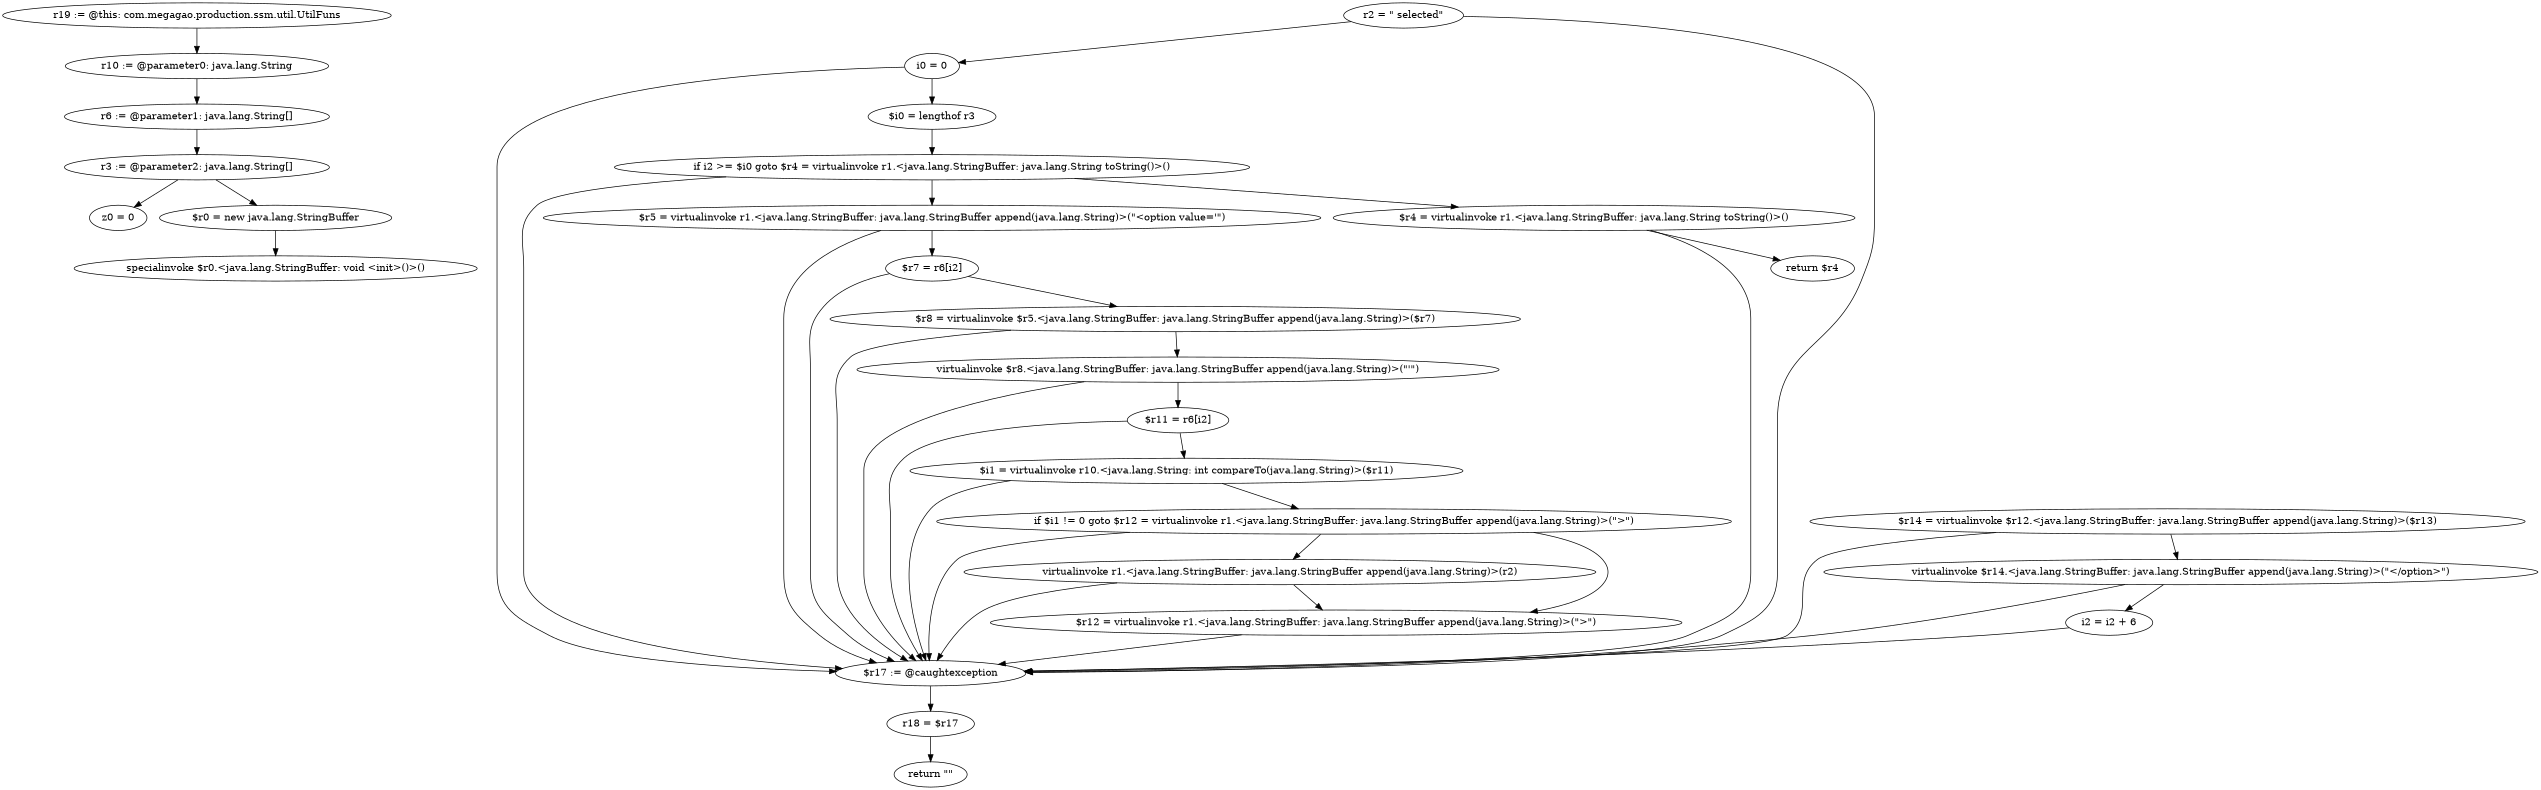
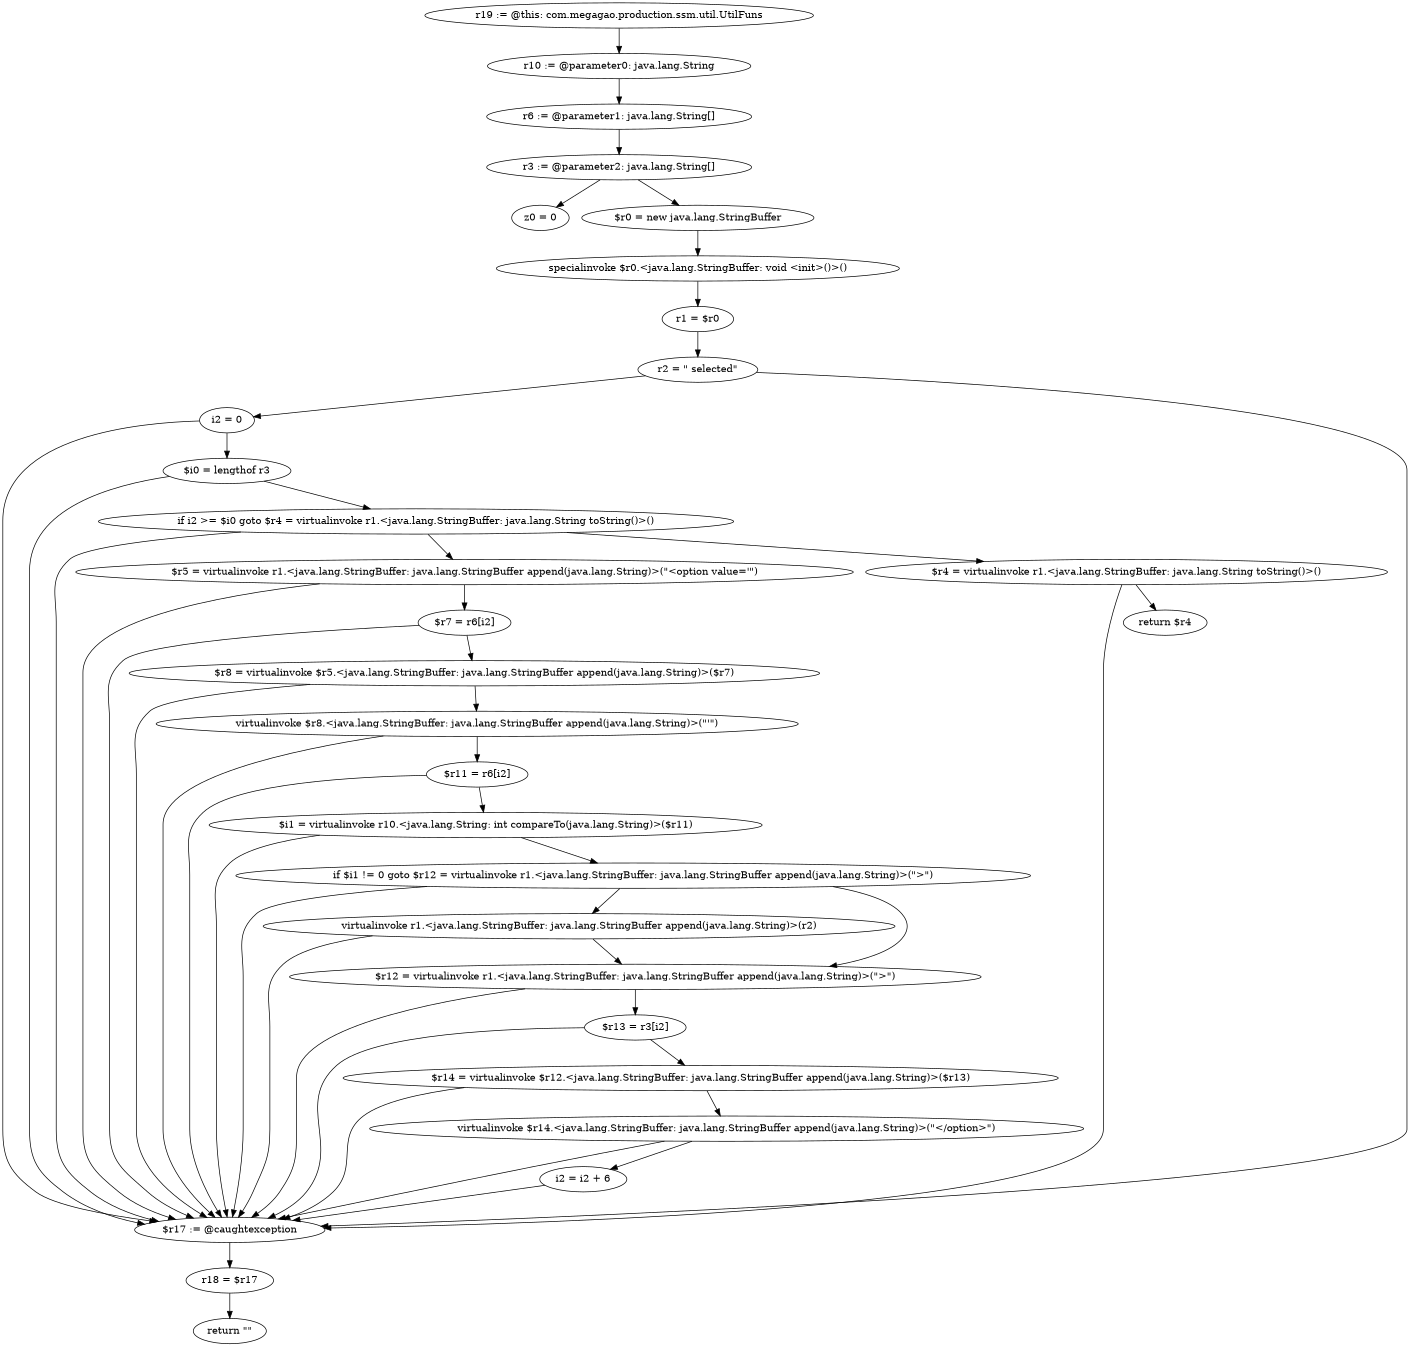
(932, 66) -> (227, 420)
none -> (698, 319)
none -> (30, 837)
none -> (635, 1027)
